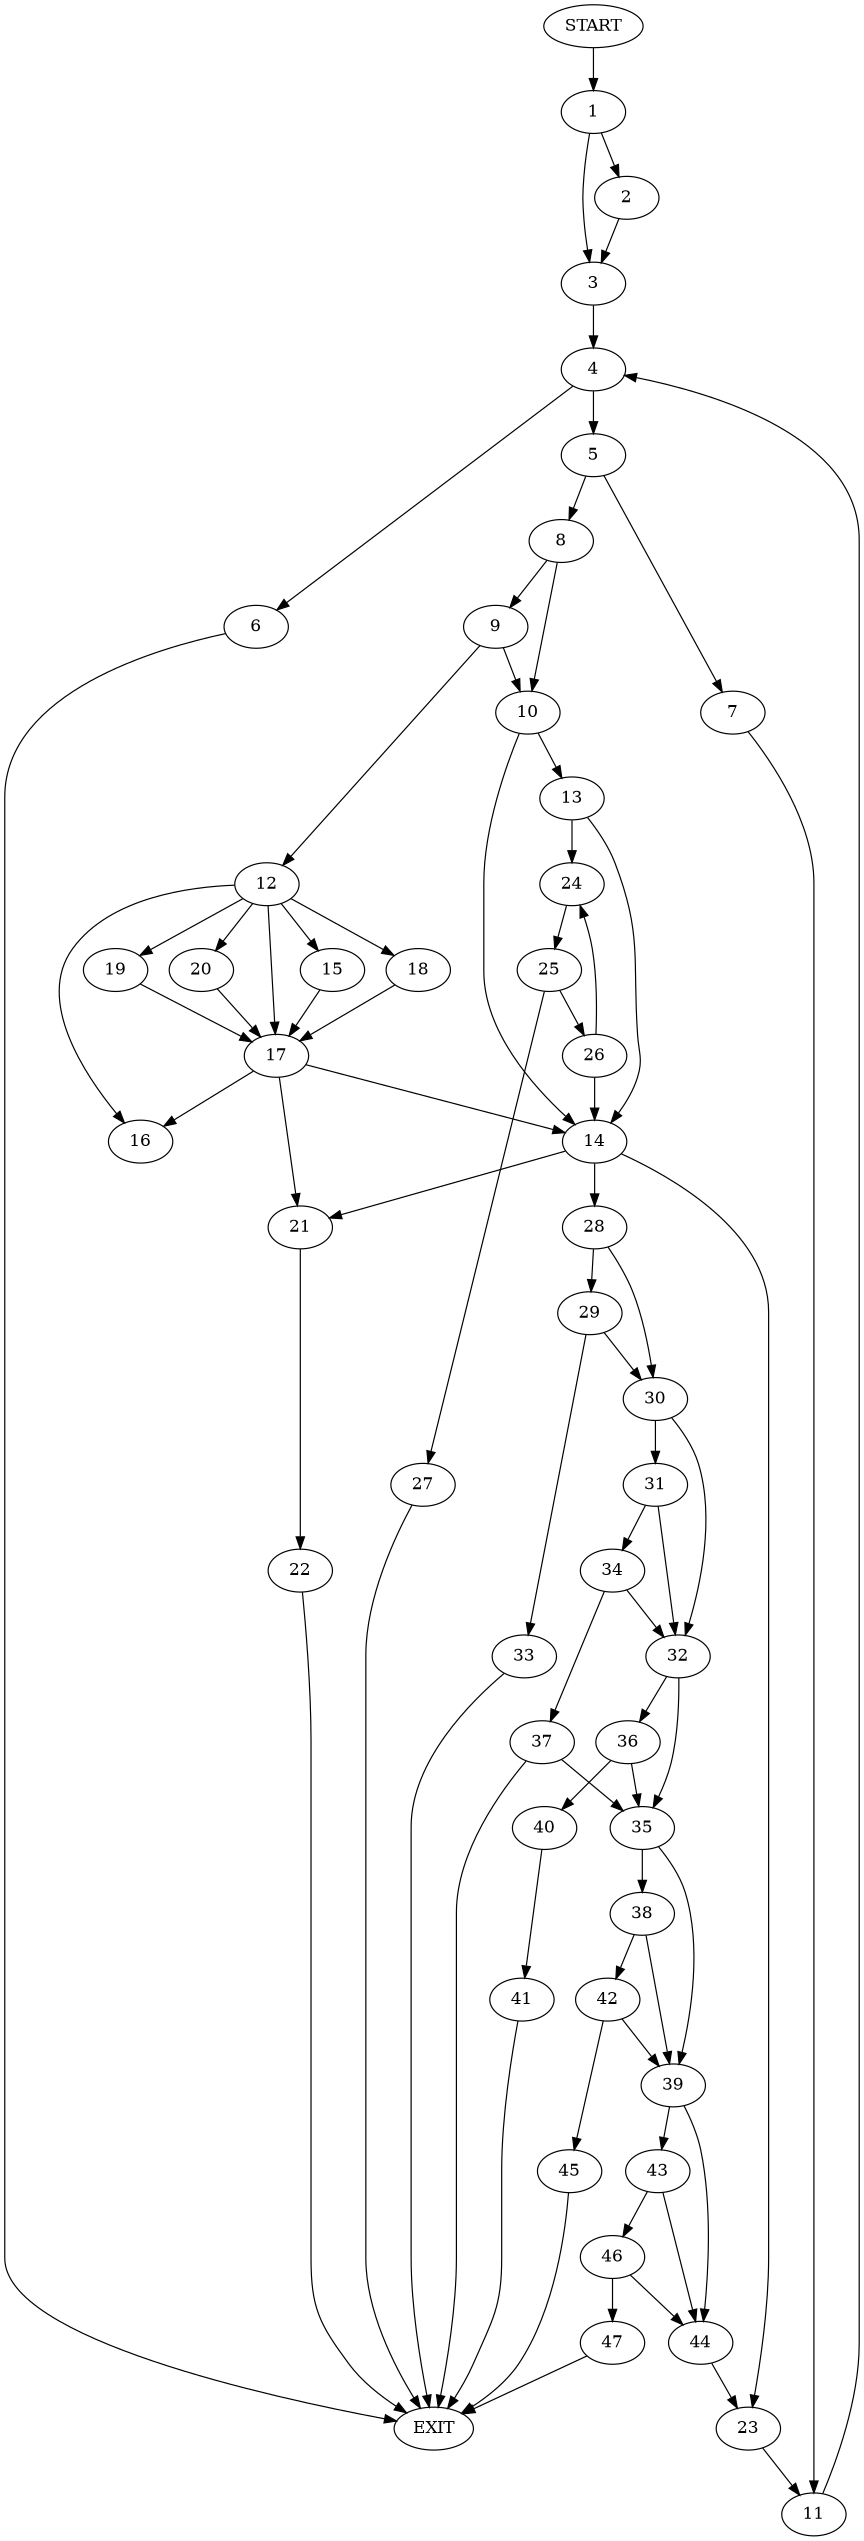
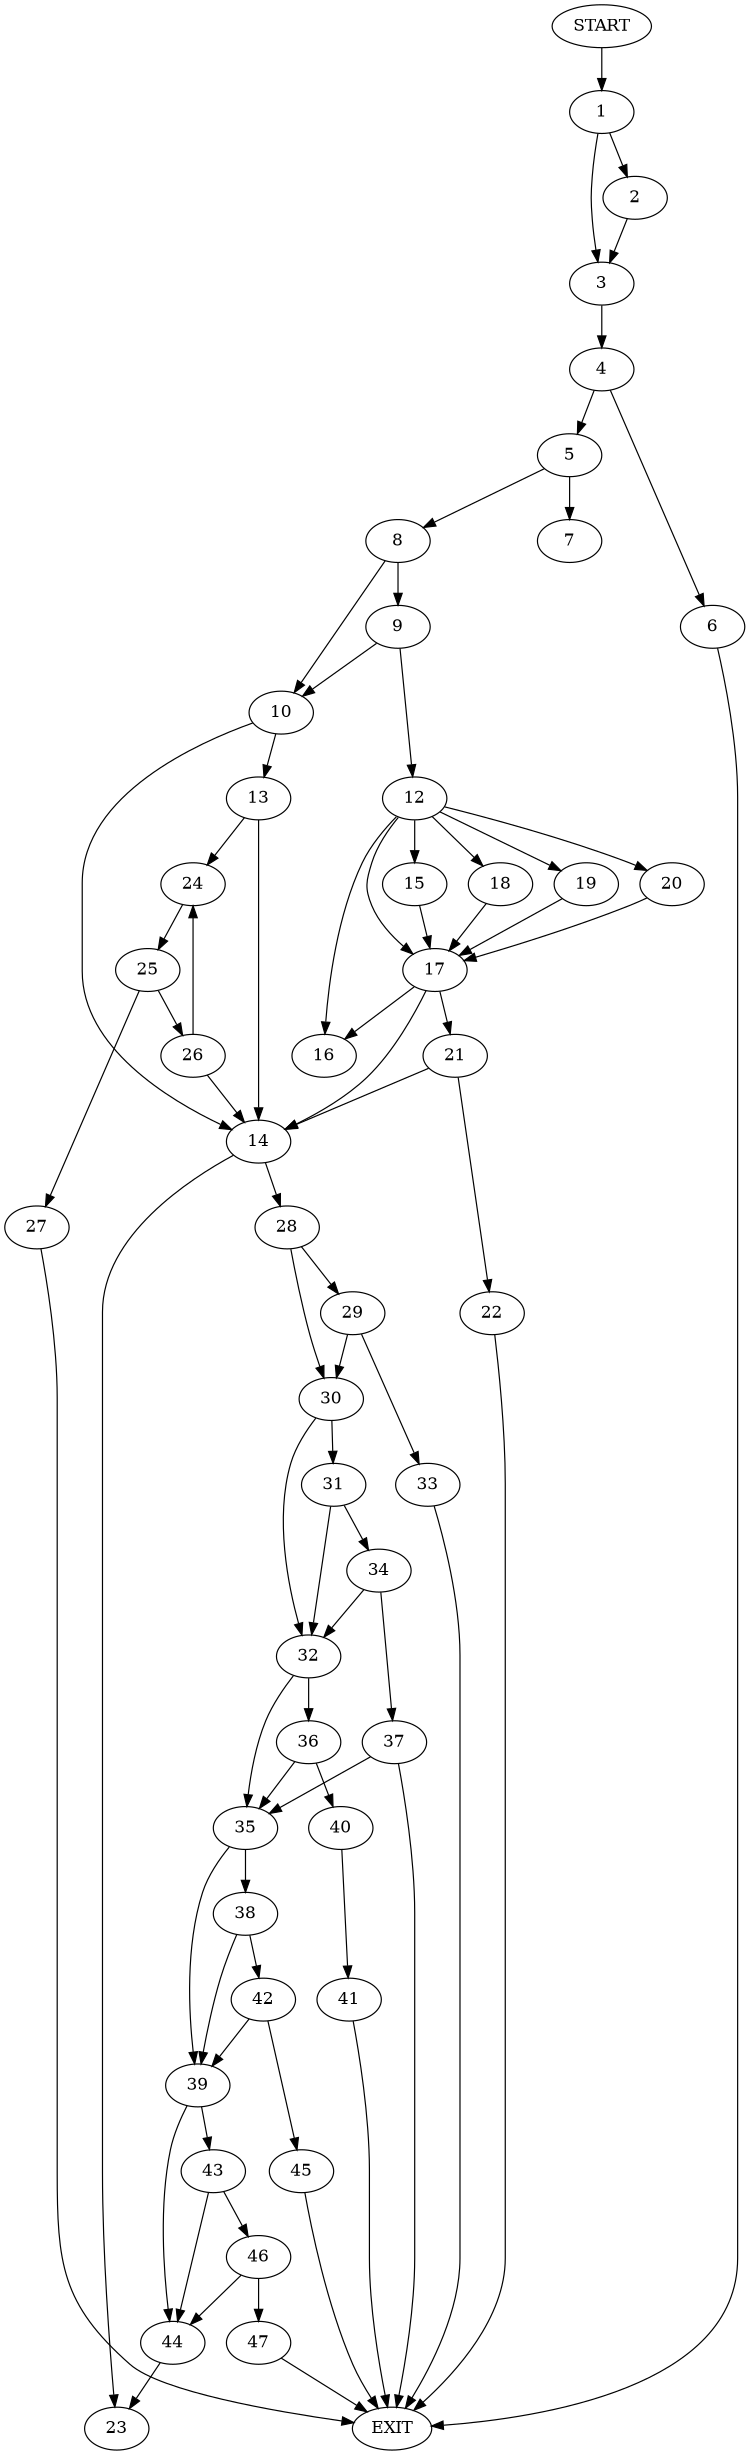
(453, 1183) -> (363, 1096)
(814, 2514) -> none
